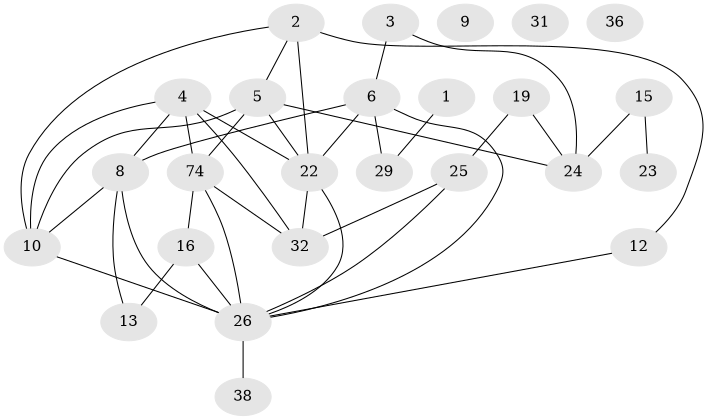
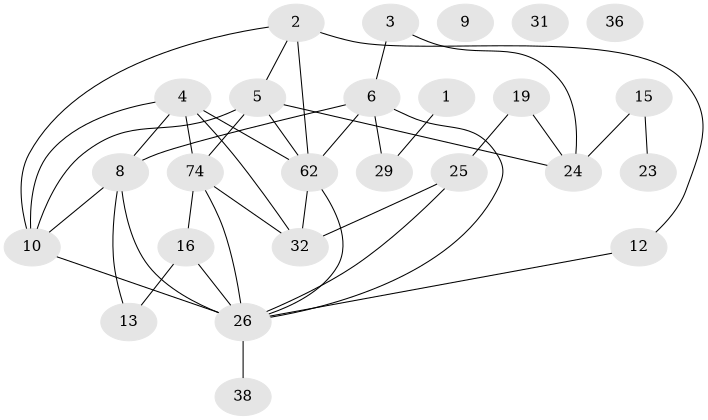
(310, 172) -> (310, 172)
